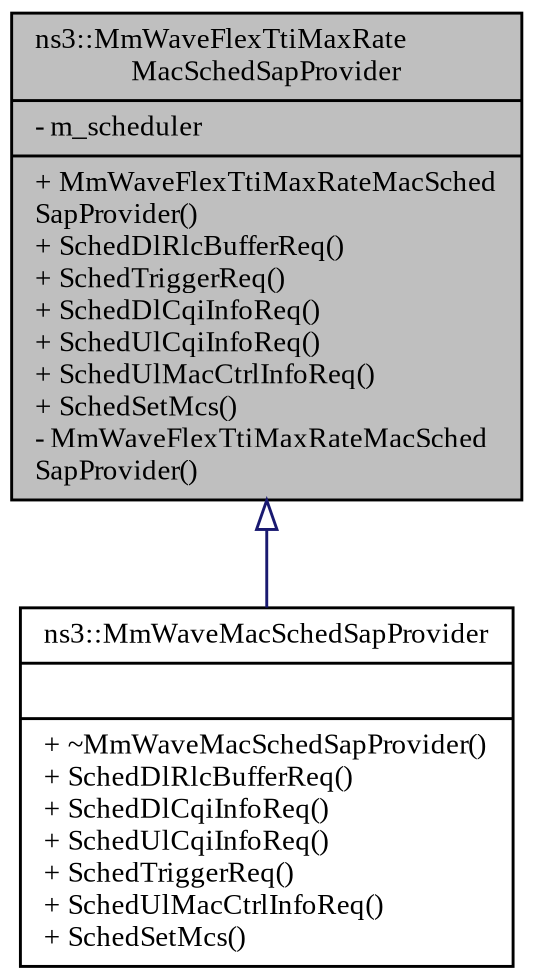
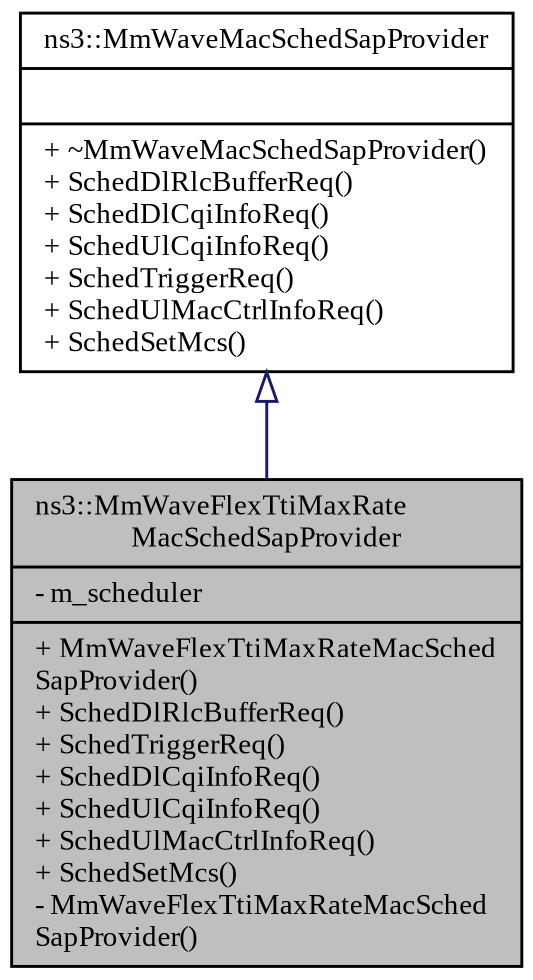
(267, 569) -> (267, 440)
